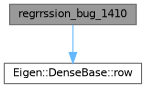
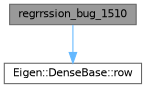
(73, 14) -> (73, 14)
